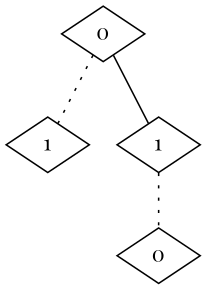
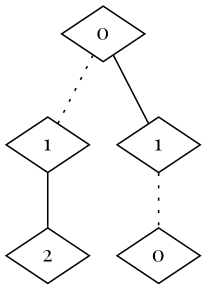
none -> (48, 256)
